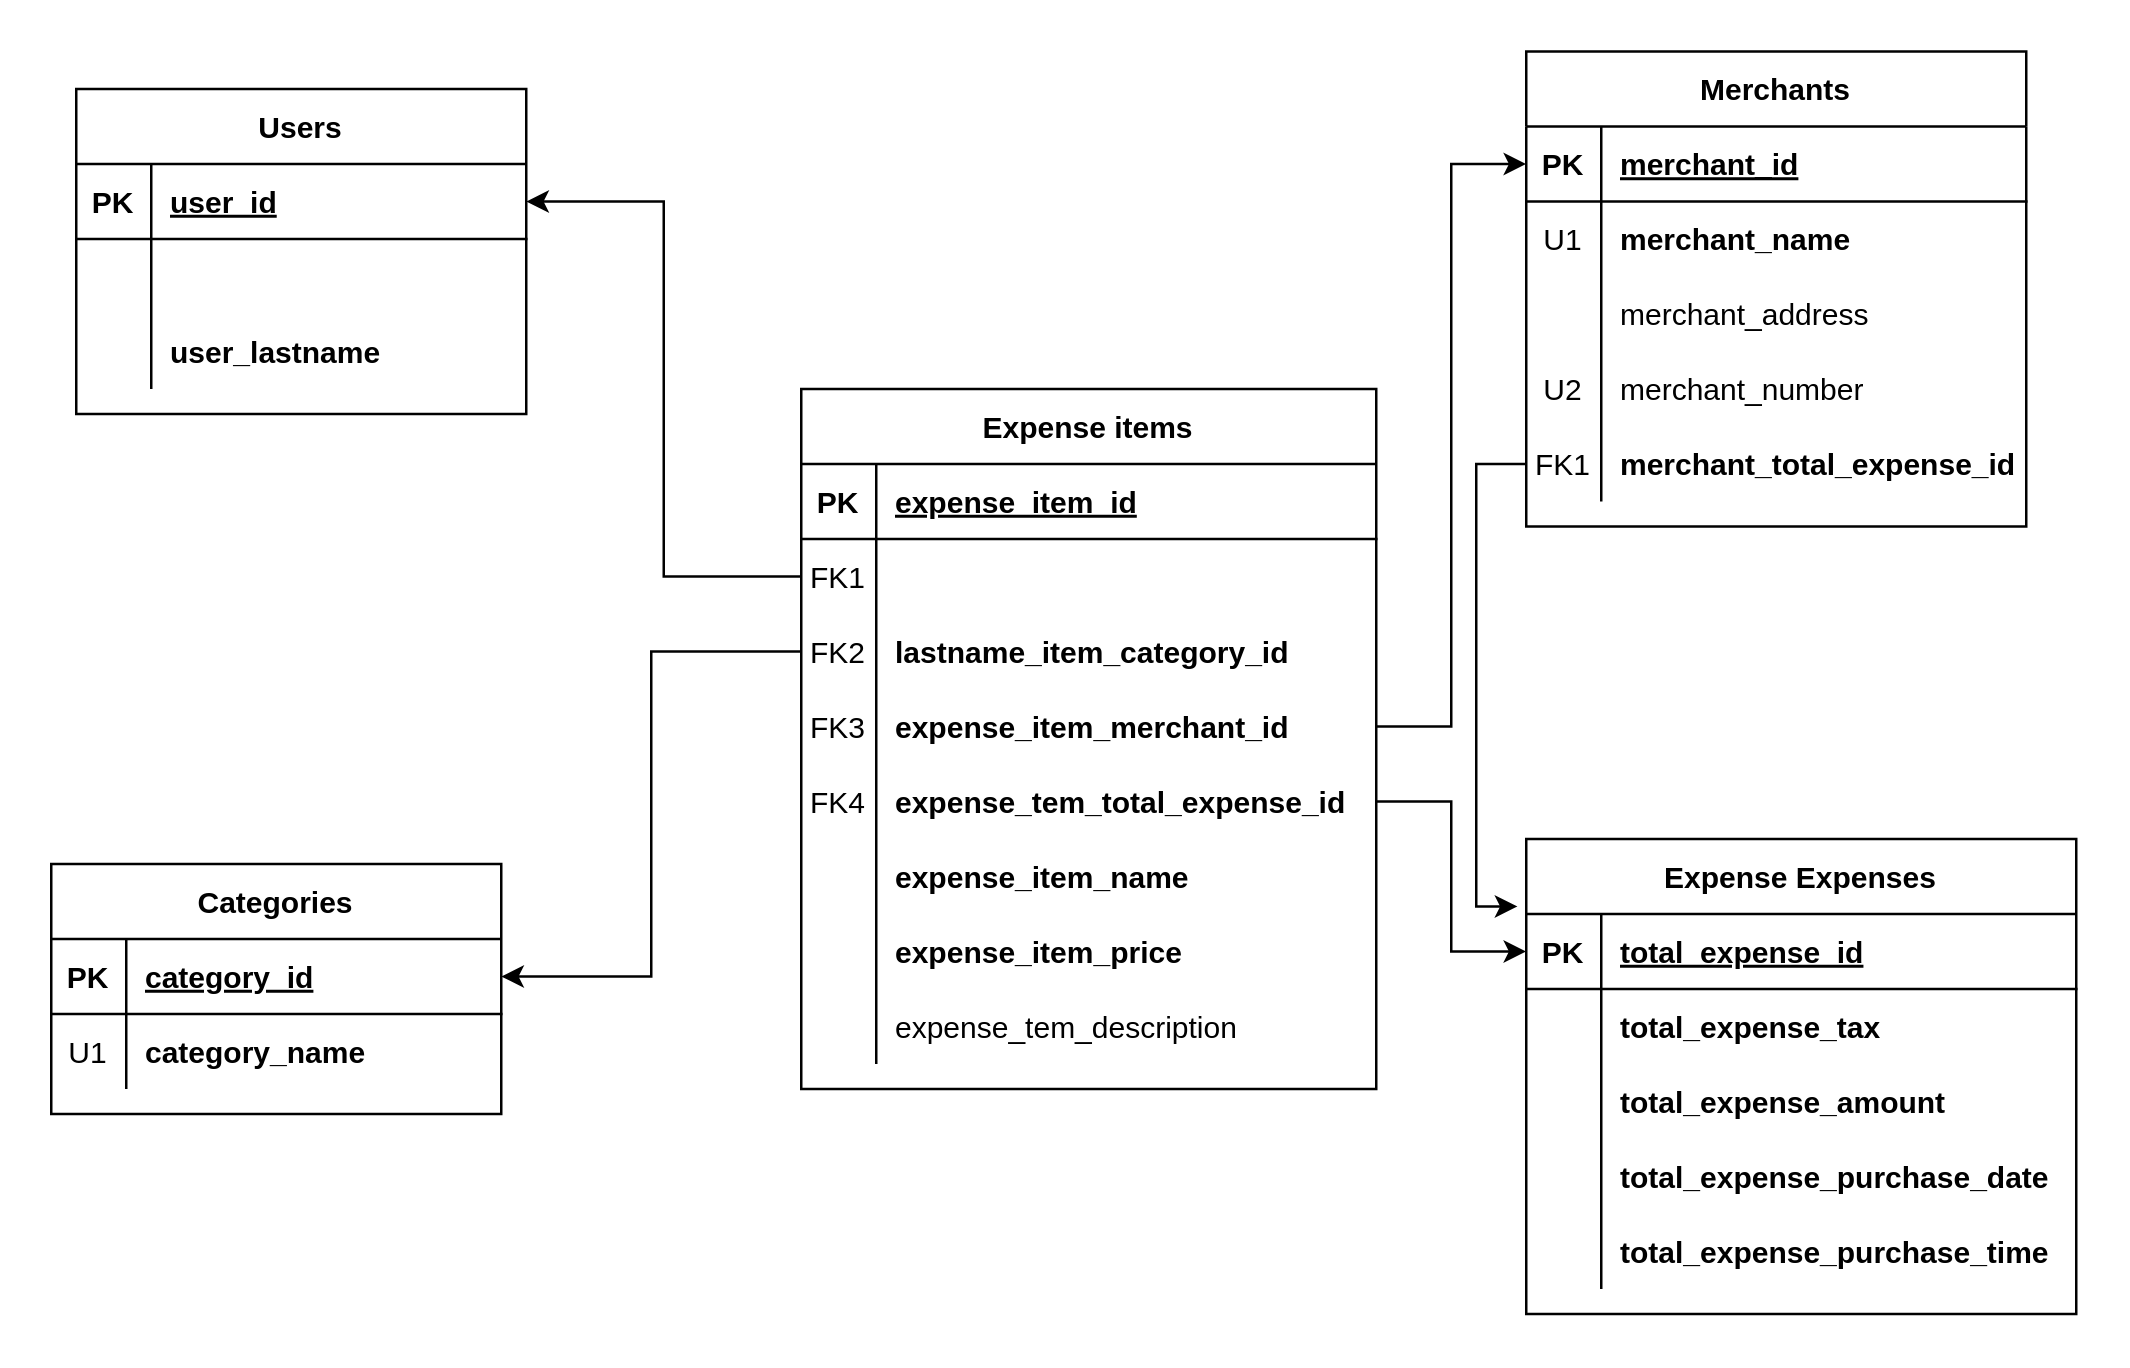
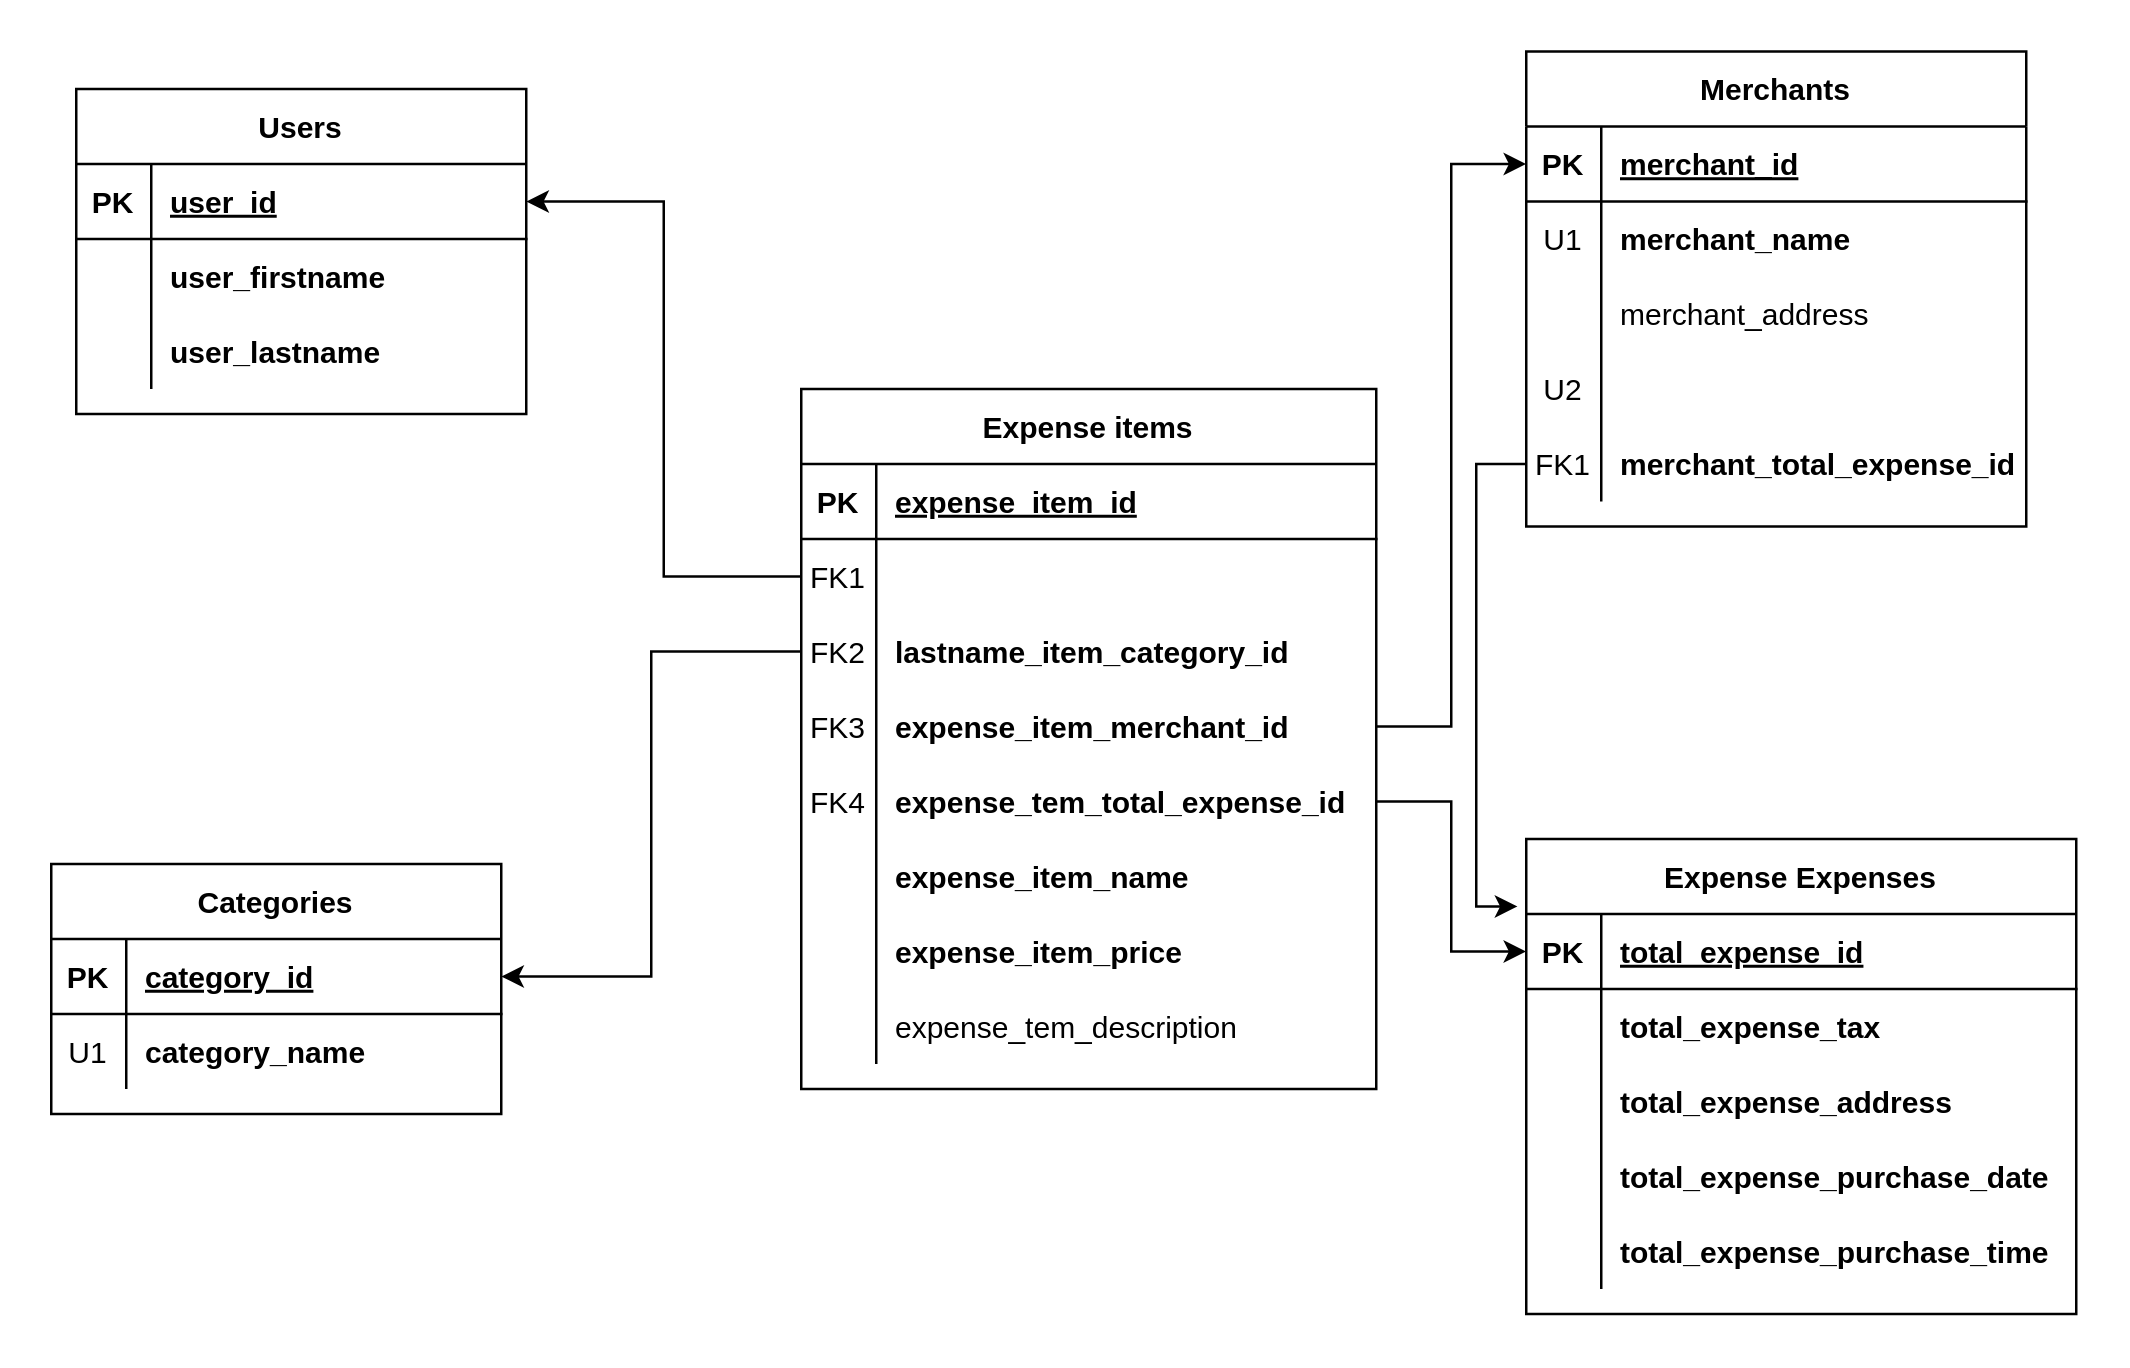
none -> (339, 276)
(1814, 389) -> none
(1784, 1103) -> (1793, 1103)
